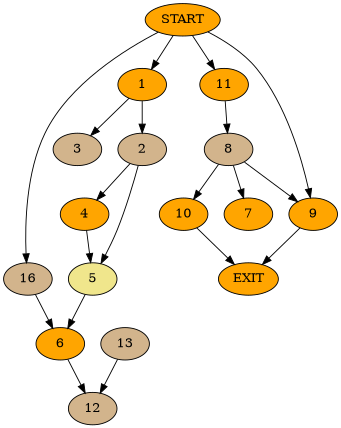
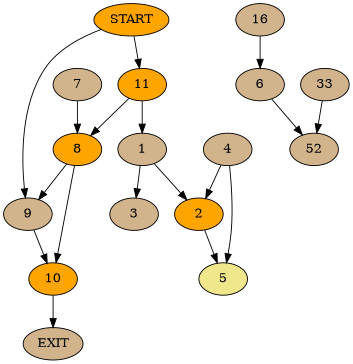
(165, 49) -> (142, 113)
(142, 85) -> (142, 149)
(53, 120) -> none
(142, 149) -> (199, 214)
(229, 149) -> (77, 149)
(116, 178) -> (215, 178)
(237, 178) -> (77, 113)
(85, 214) -> (228, 149)
(248, 214) -> (77, 85)
(313, 214) -> (28, 214)
(285, 243) -> (39, 242)
(248, 279) -> (53, 344)
(79, 307) -> none
(60, 344) -> (260, 85)
(125, 344) -> (325, 85)
(93, 409) -> (314, 149)
